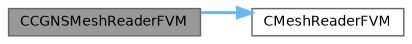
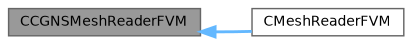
(219, 13) -> (233, 32)
